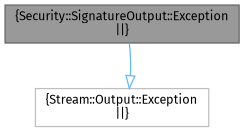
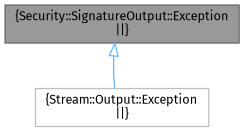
(131, 59) -> (114, 72)
